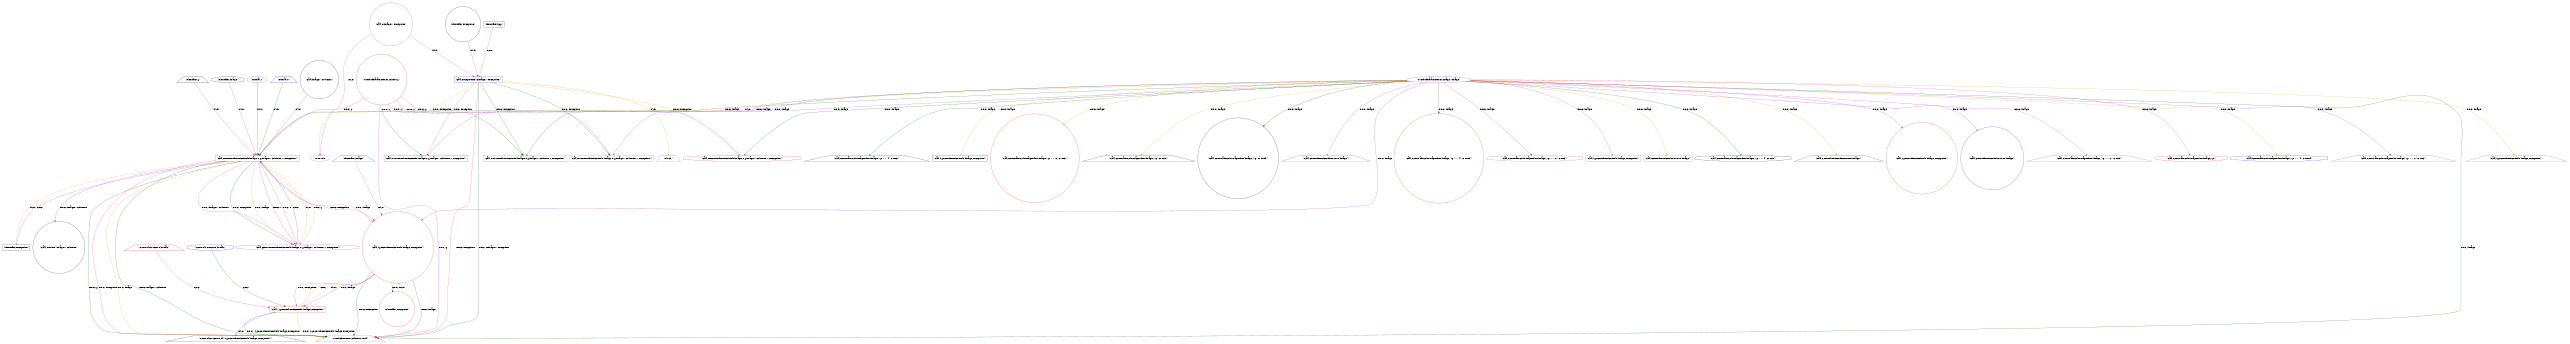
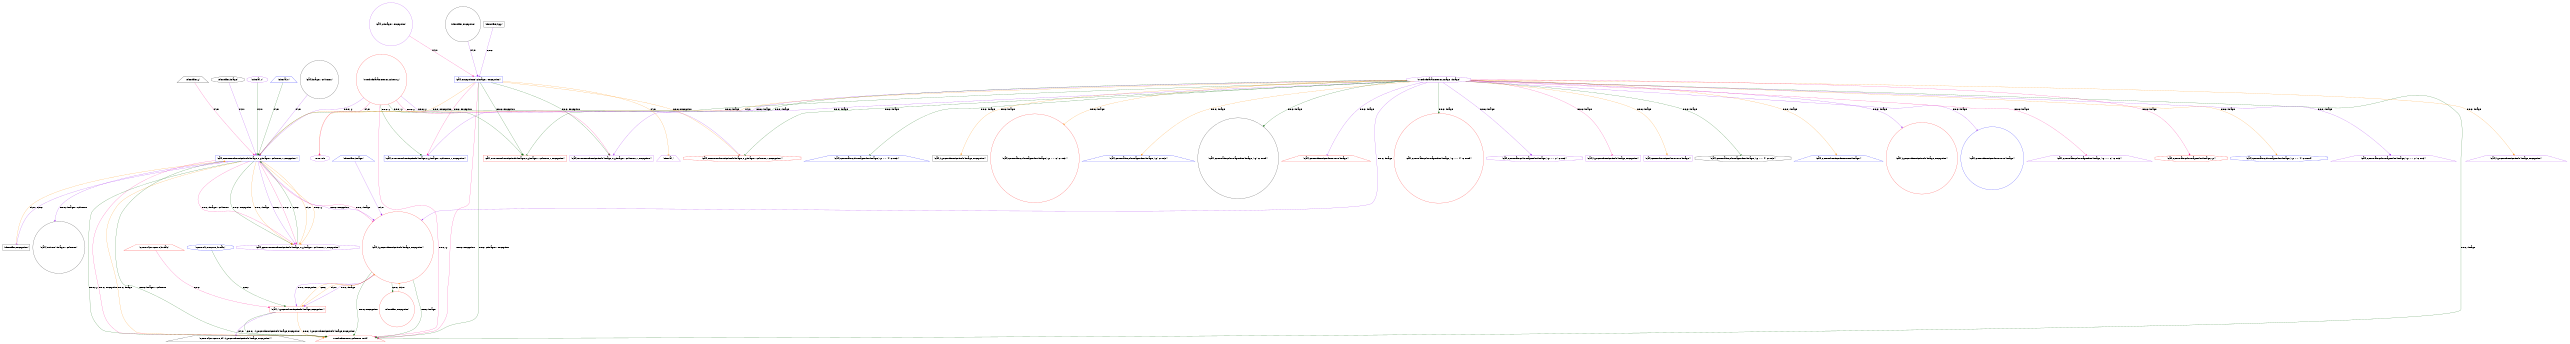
(344, 91) -> (331, 113)
(668, 158) -> (668, 158)
